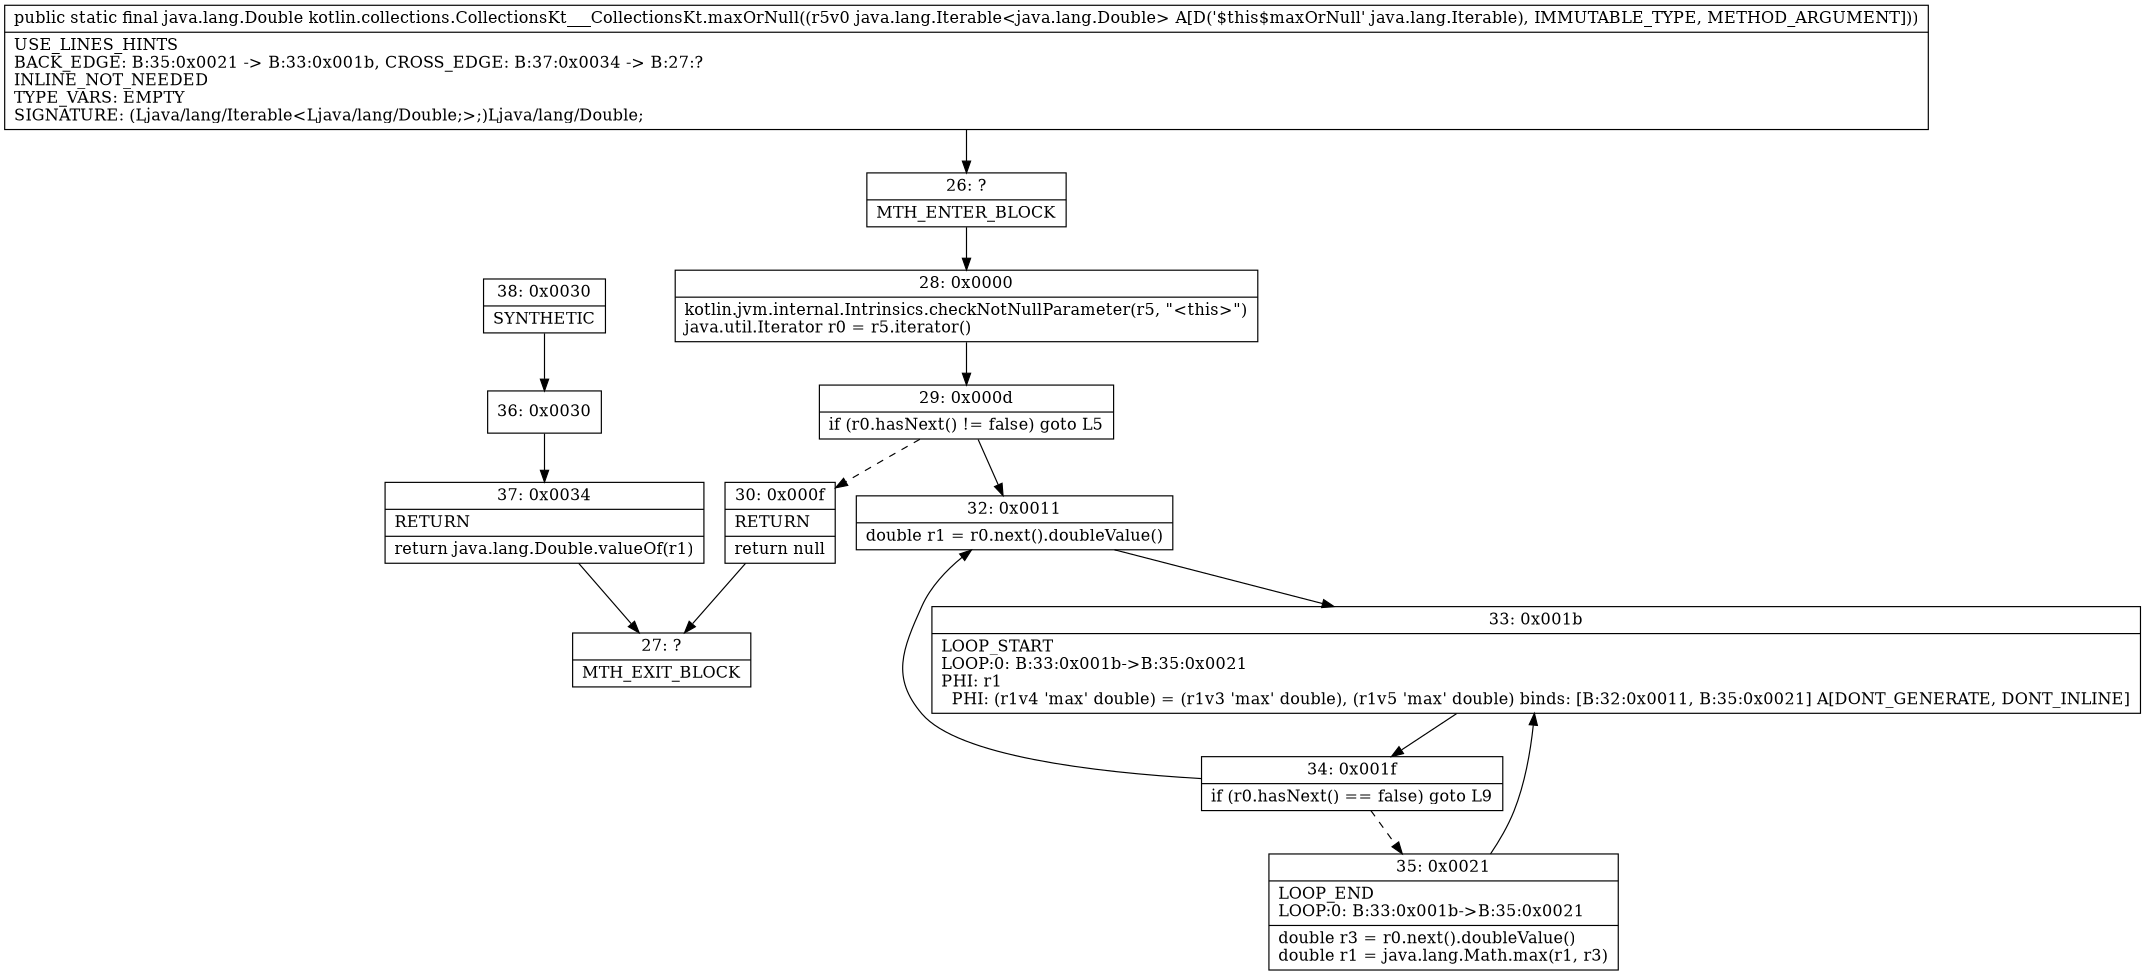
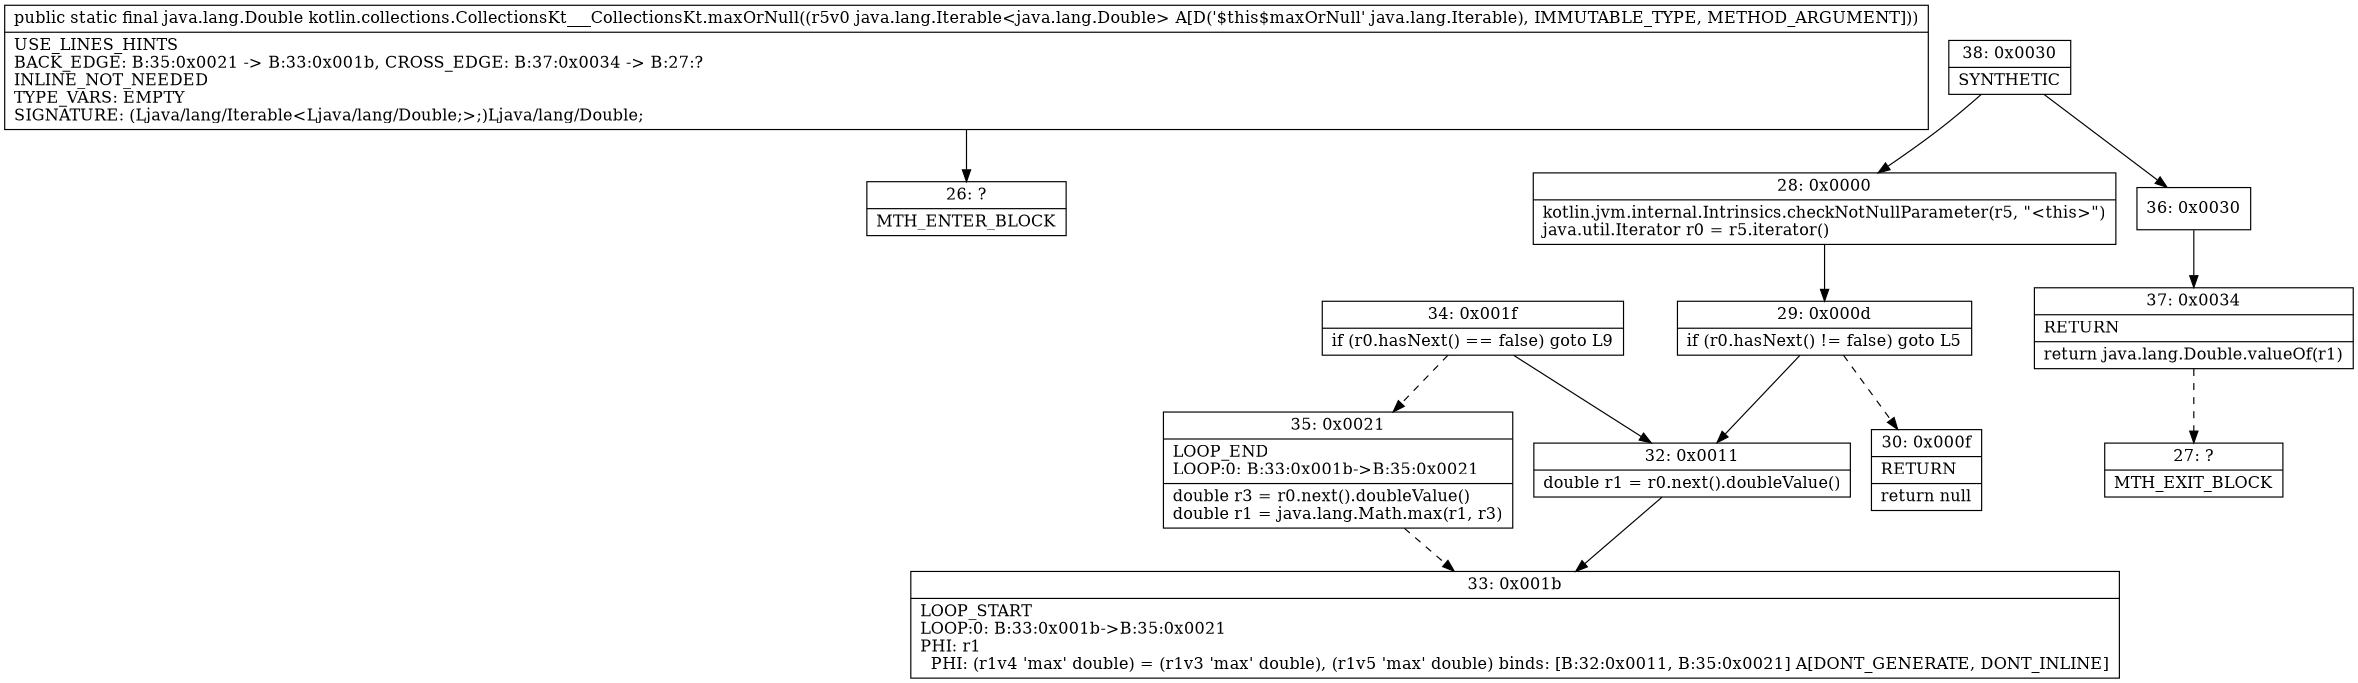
(966, 243) -> (1936, 132)
(605, 593) -> (2194, 400)
(719, 593) -> none
(1429, 732) -> none
(1520, 792) -> (1425, 546)
